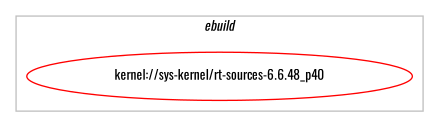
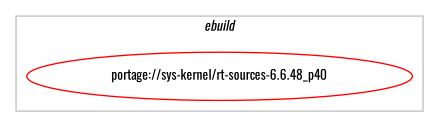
(220, 76) -> (220, 76)
